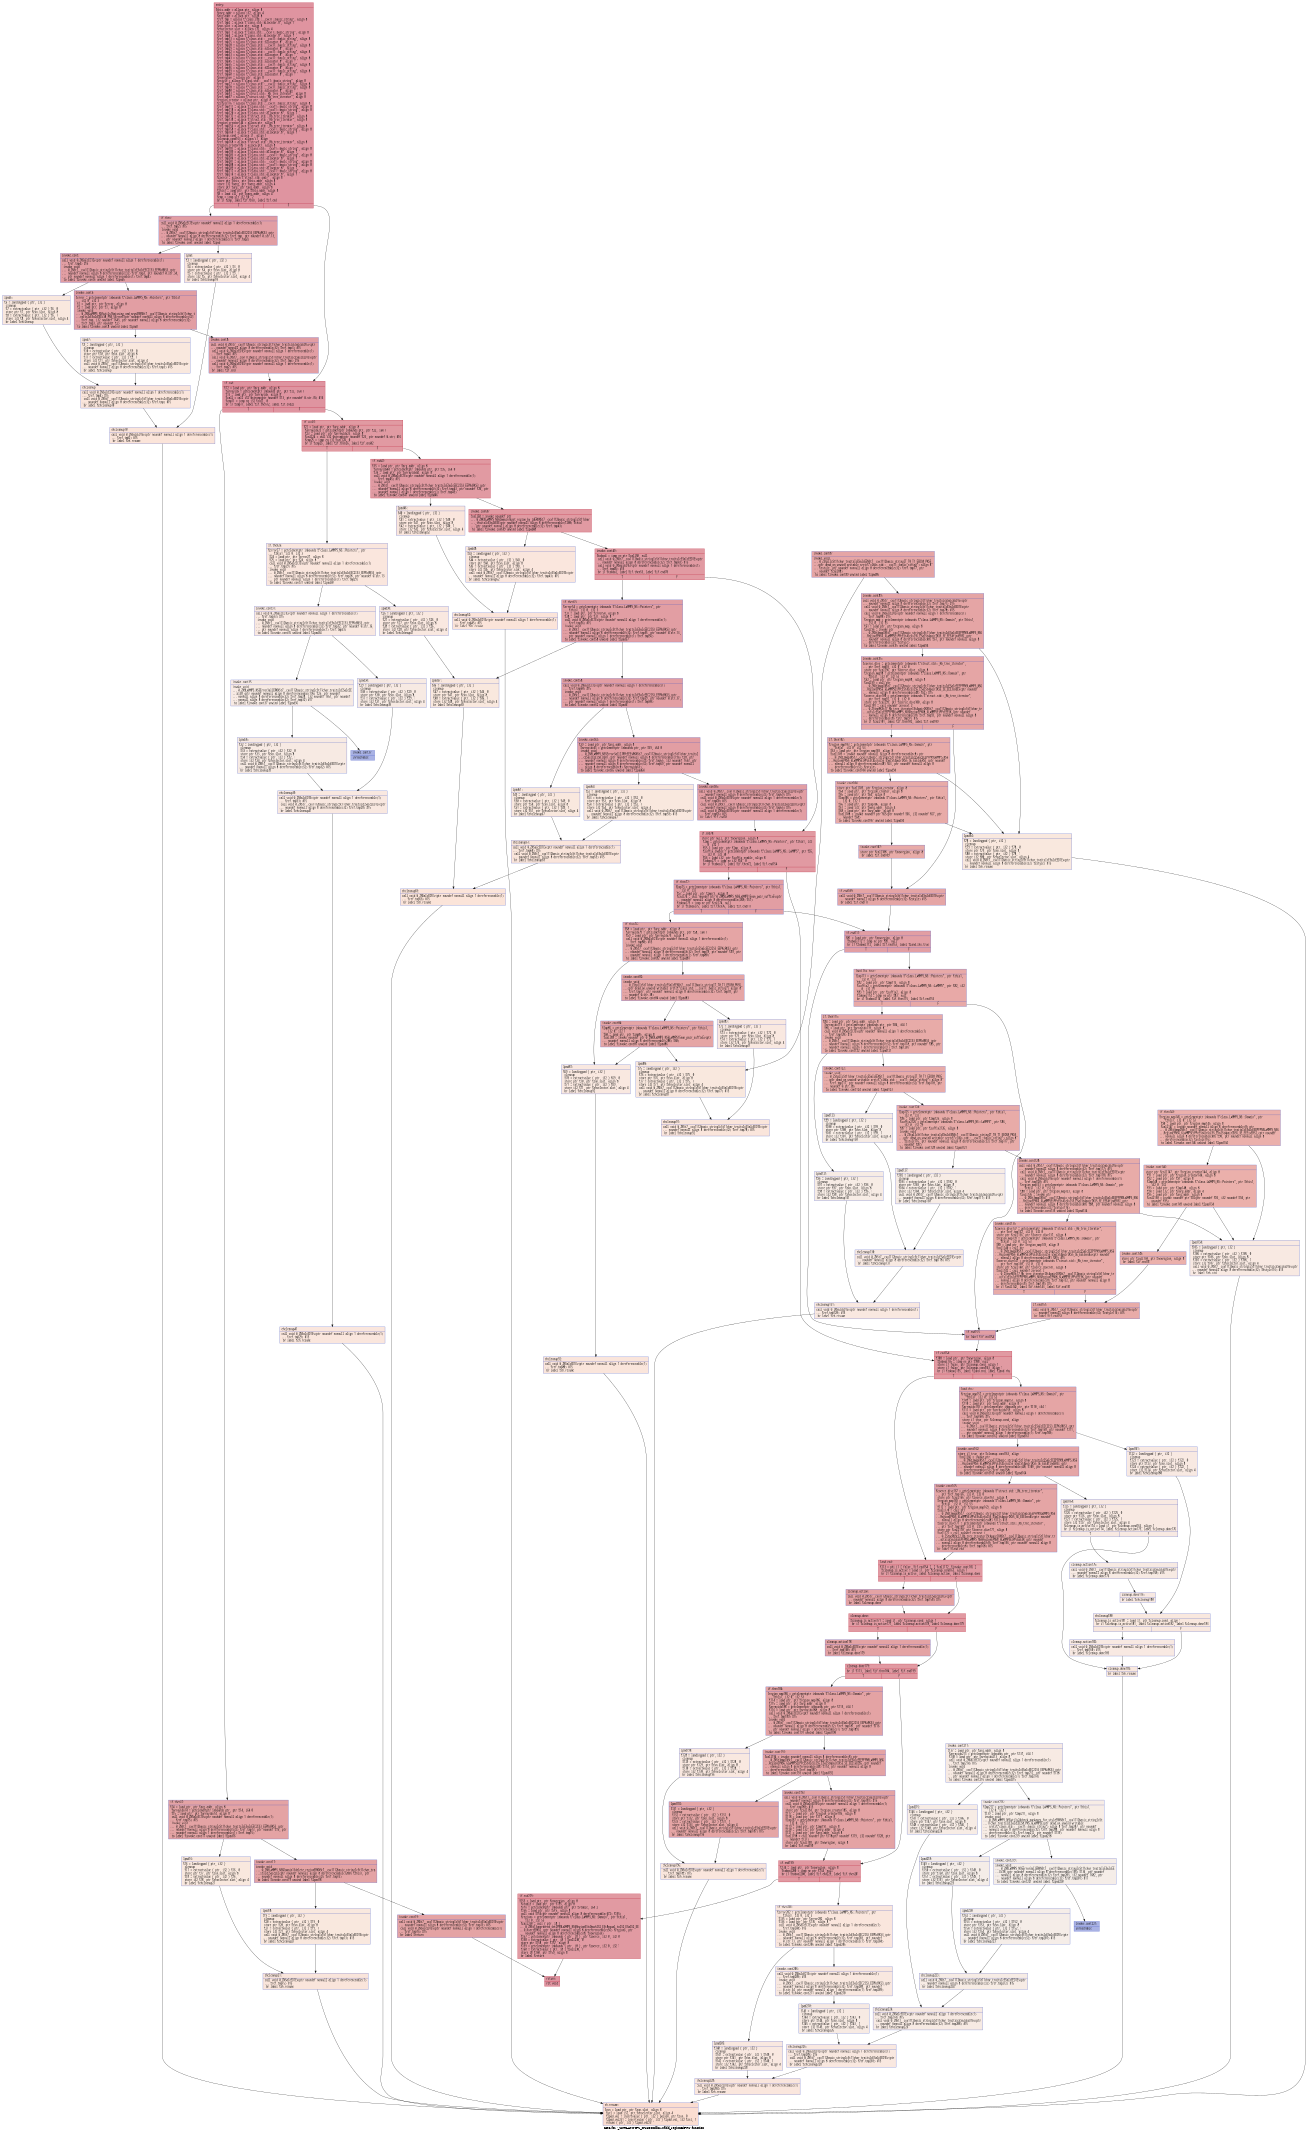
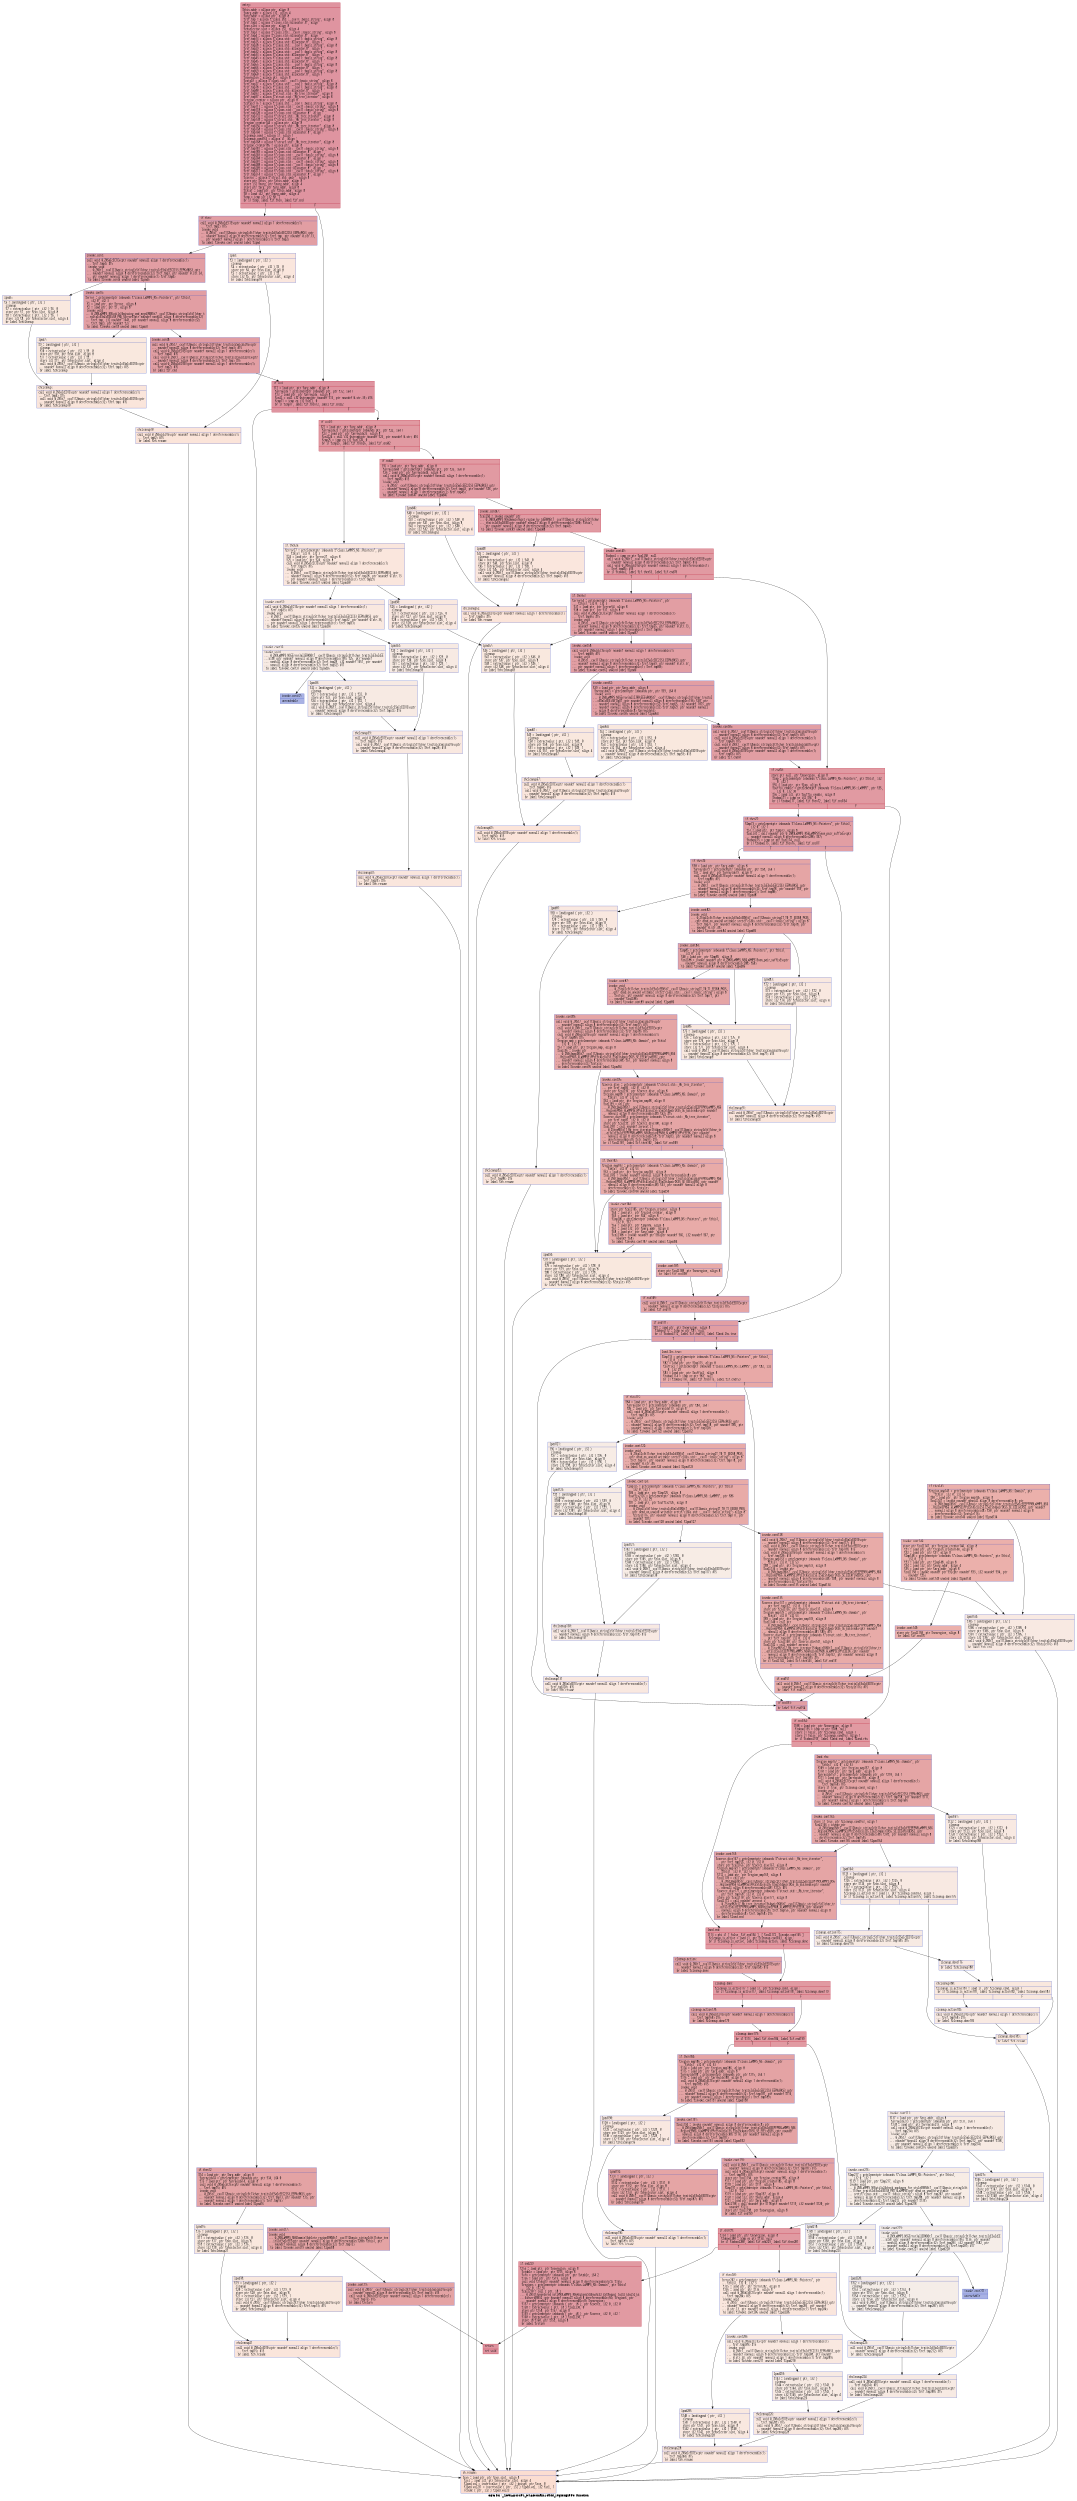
(628, 1055) -> (702, 974)
